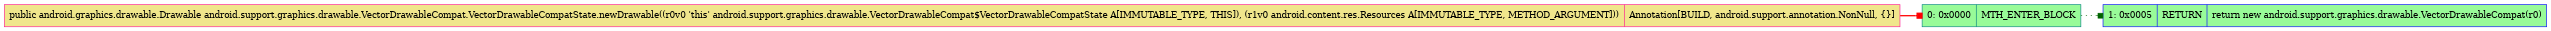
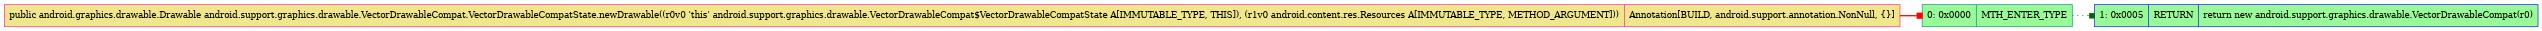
(2029, 15) -> (2024, 15)
